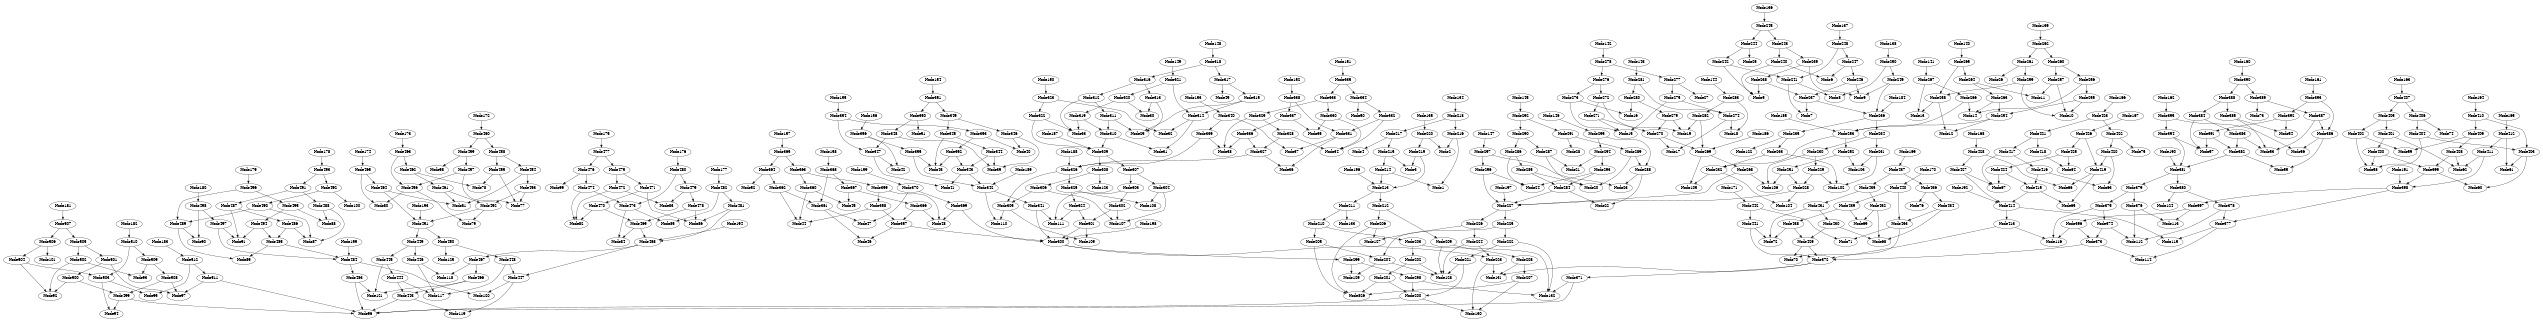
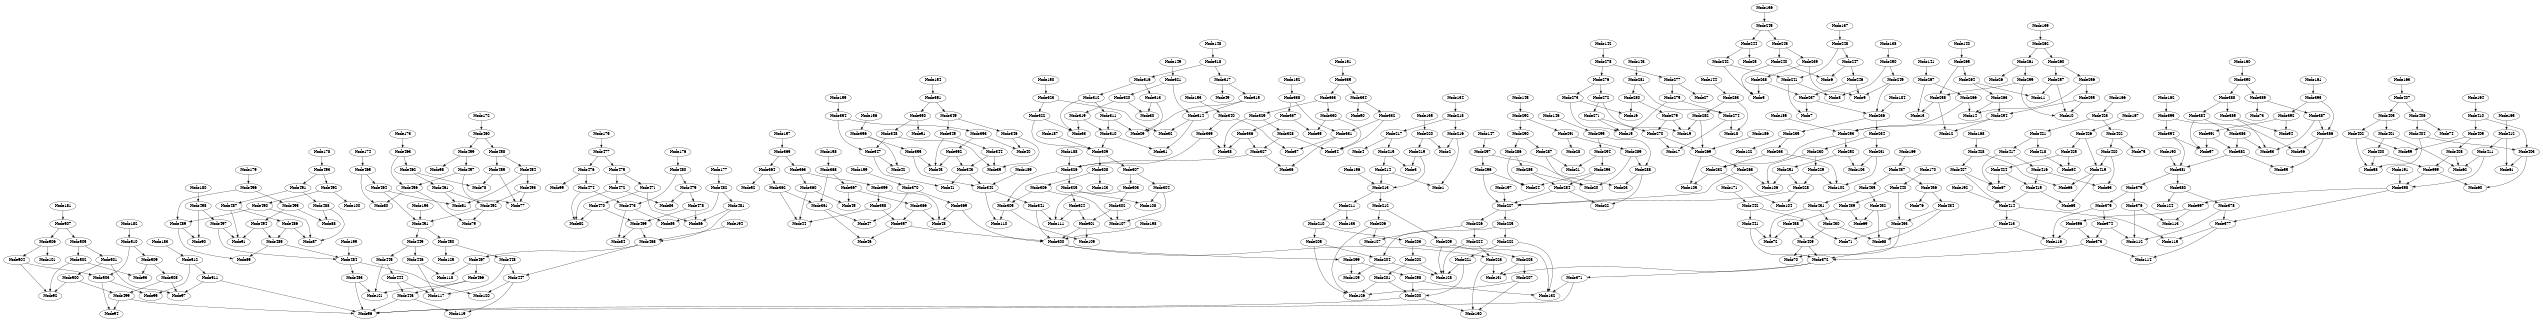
(1357, 296) -> (1357, 296)
